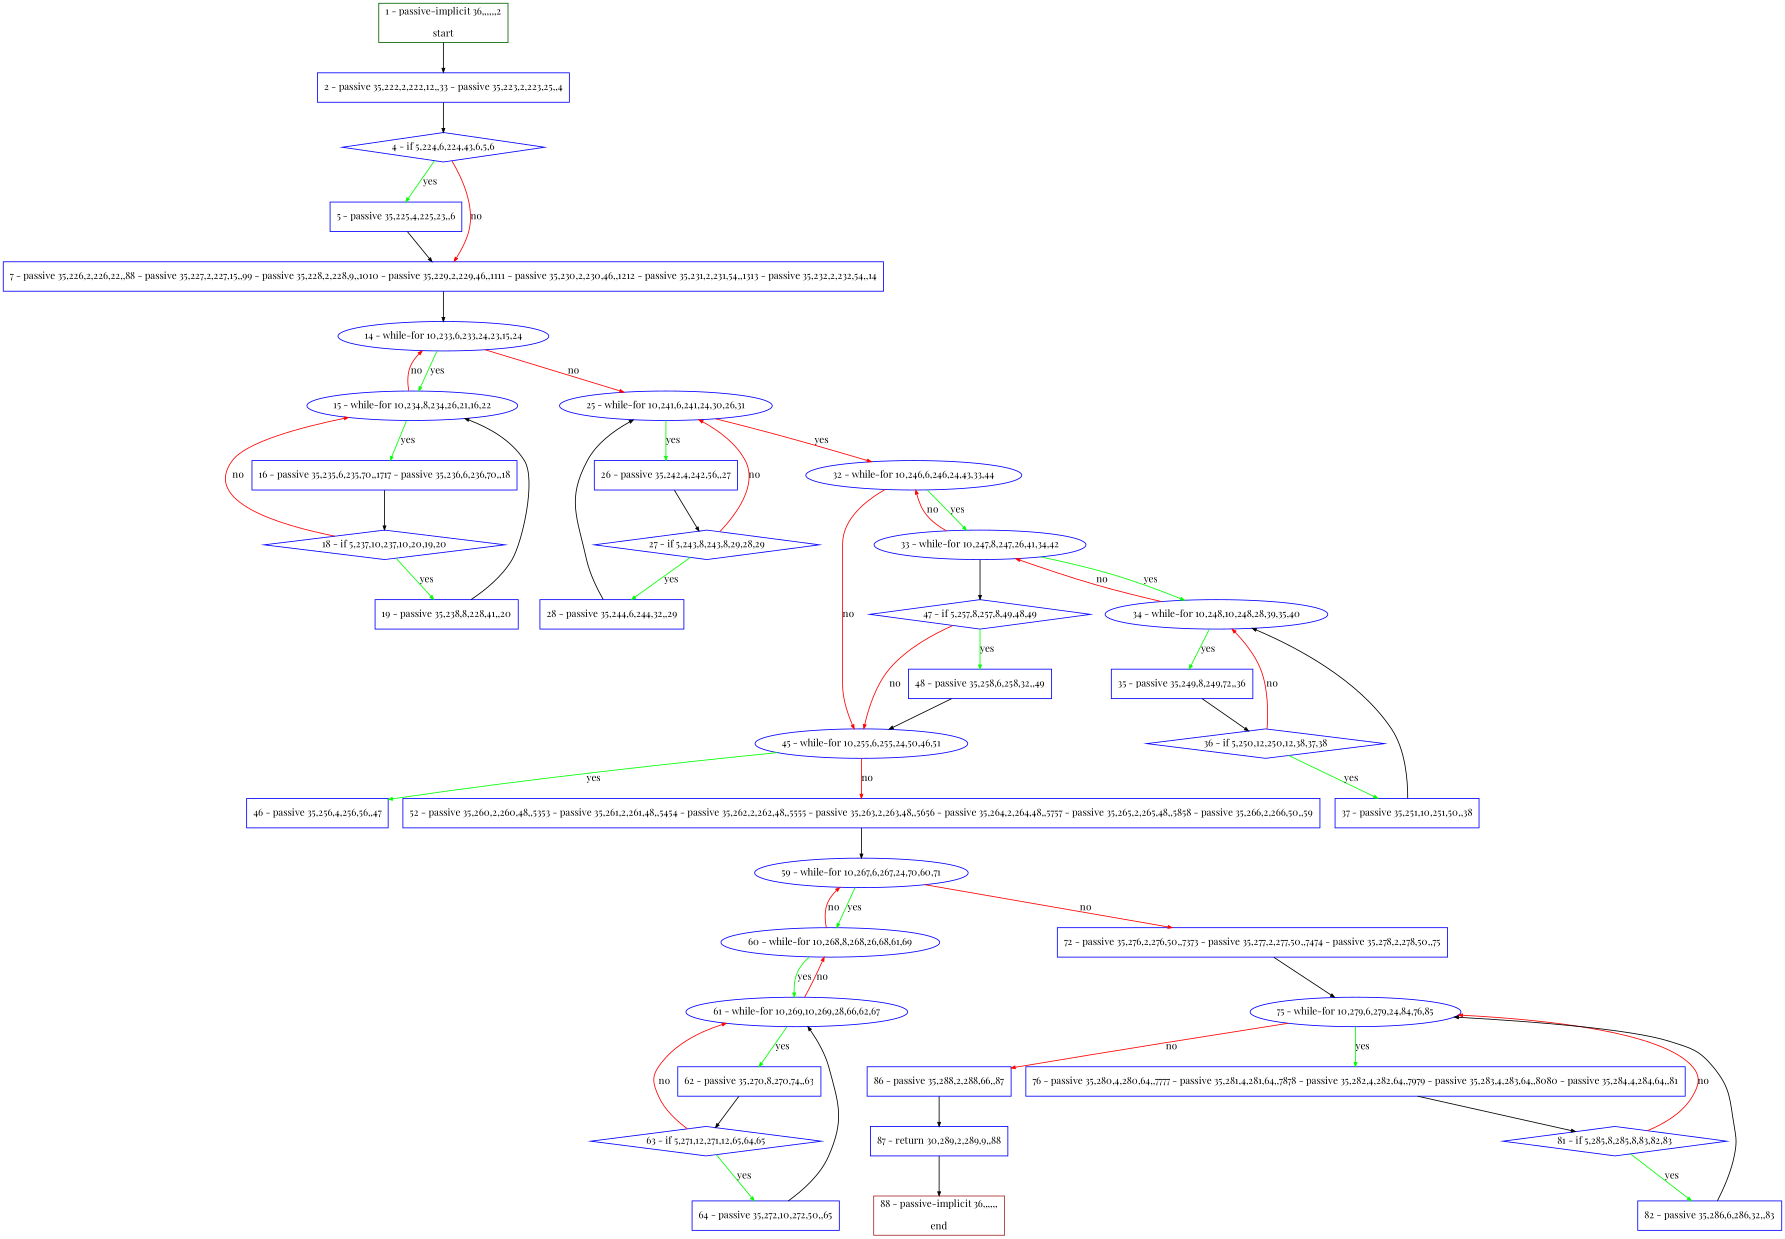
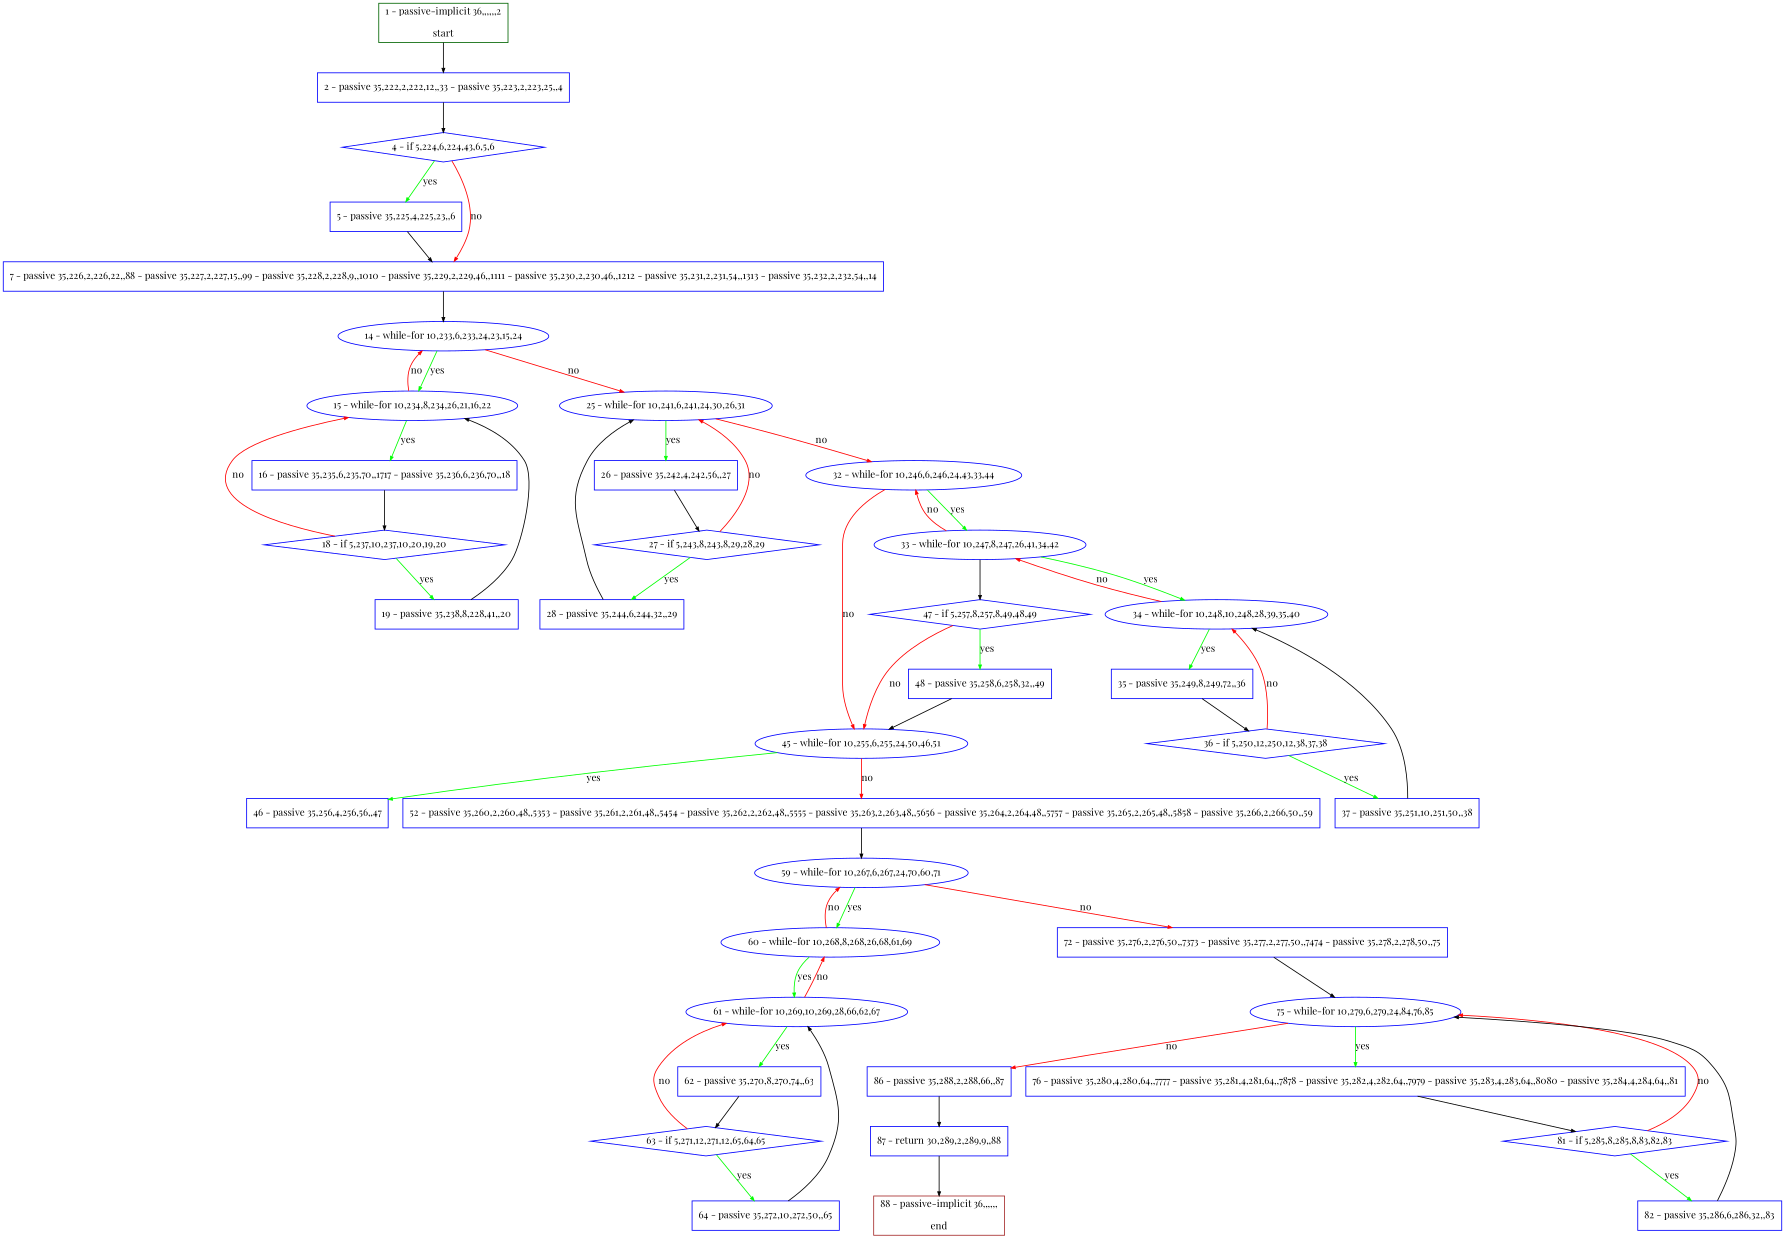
(822, 441) -> (822, 441)
